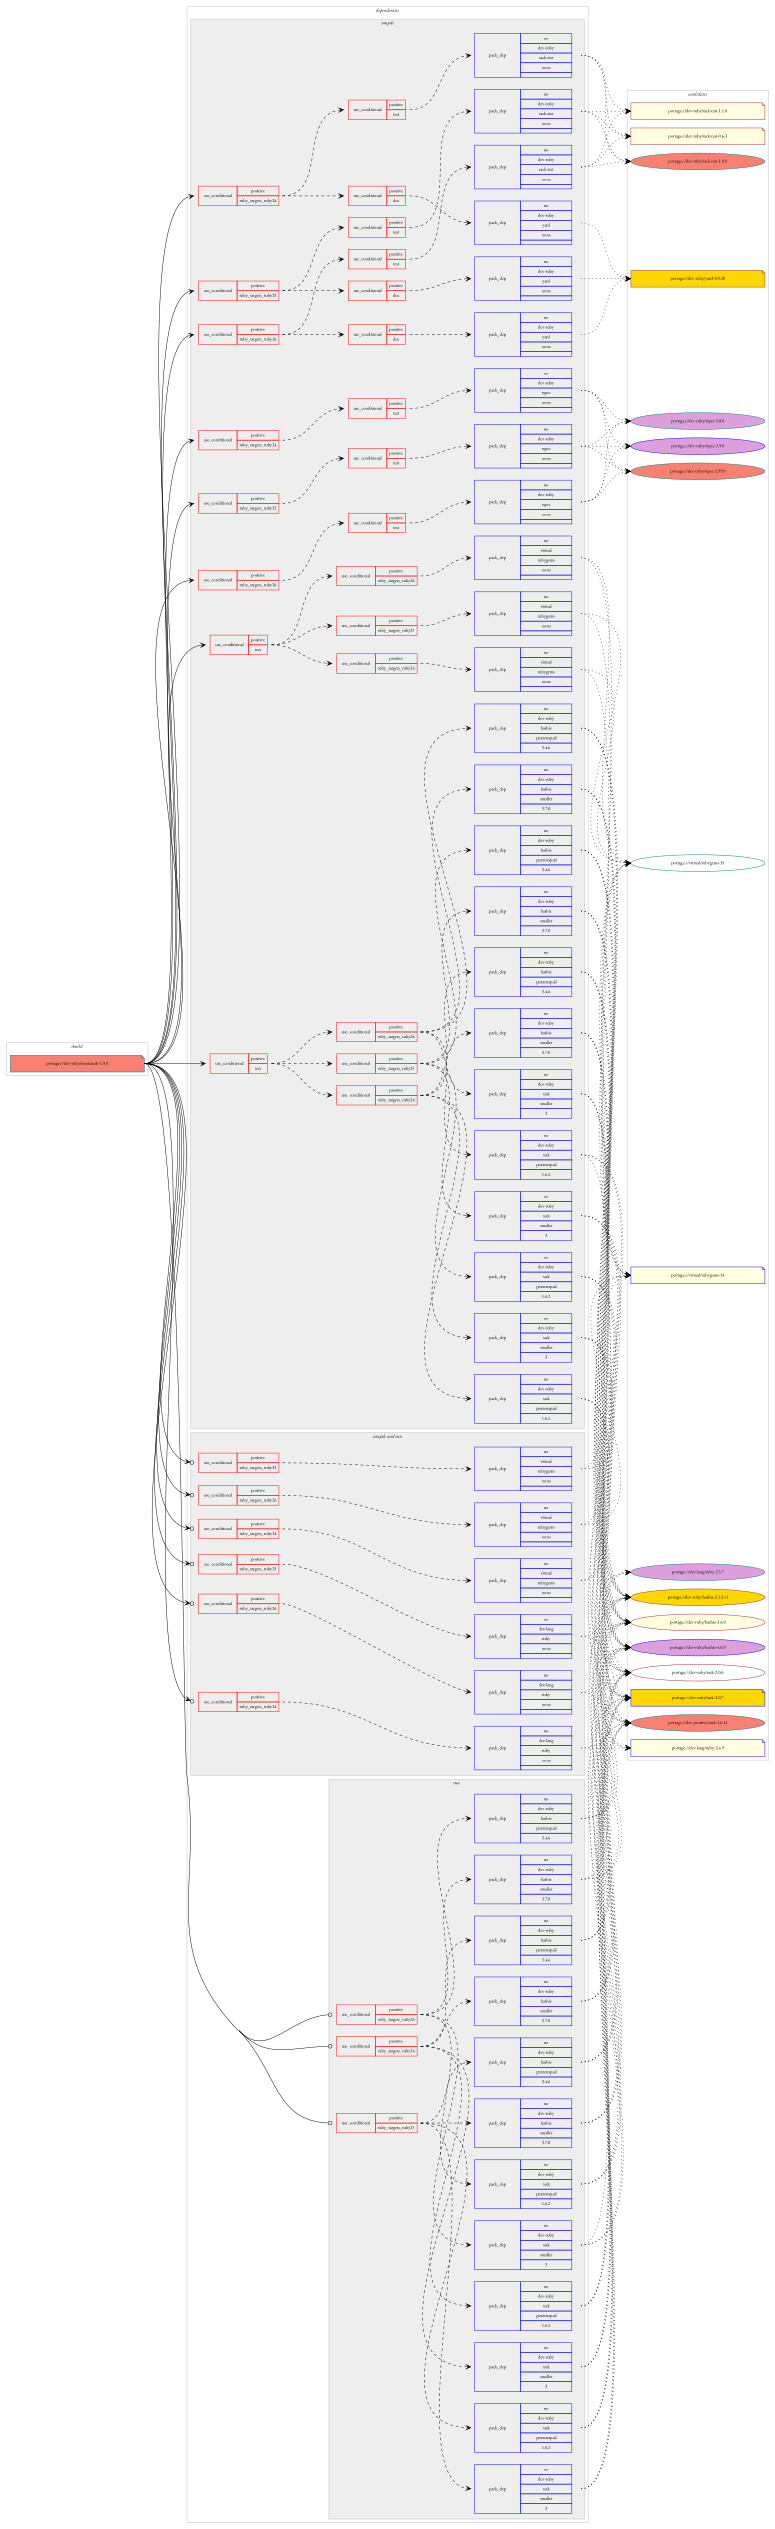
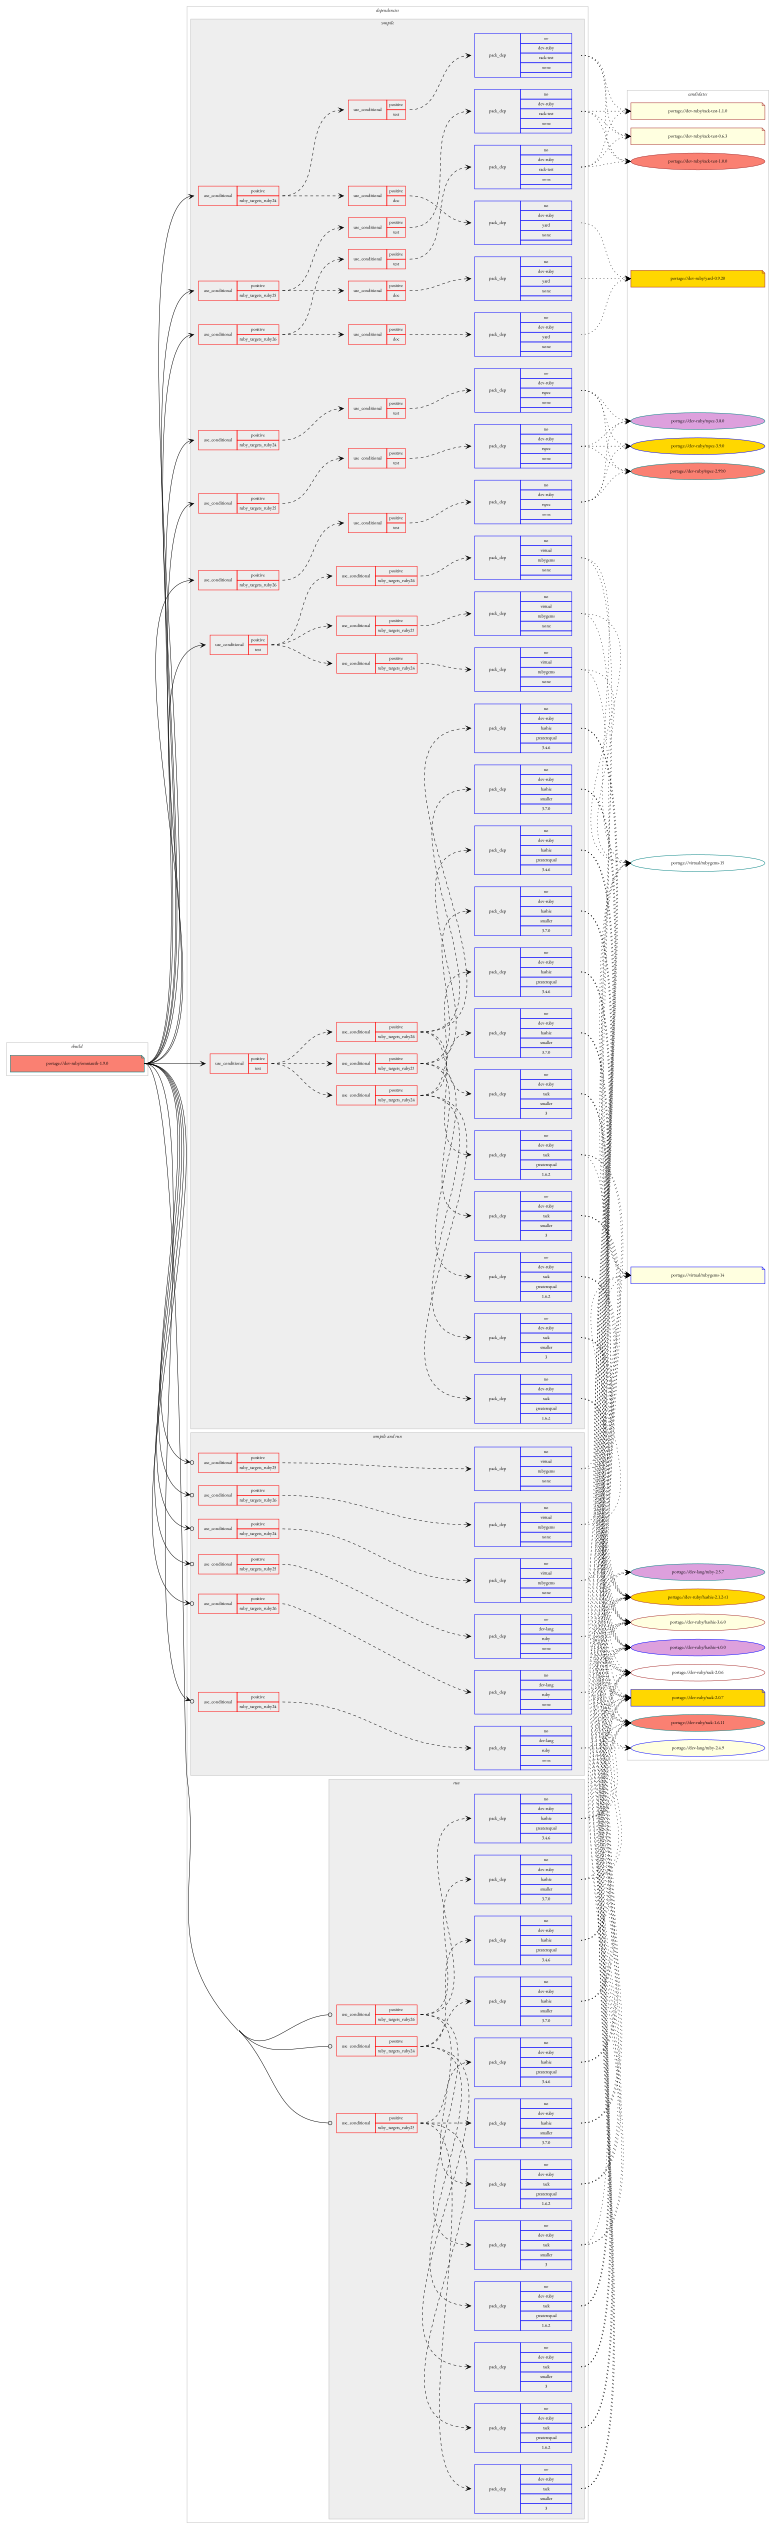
(698, 161) -> (698, 161)
(698, 446) -> (698, 446)
(698, 1723) -> (698, 1723)
(698, 1748) -> (698, 1748)
